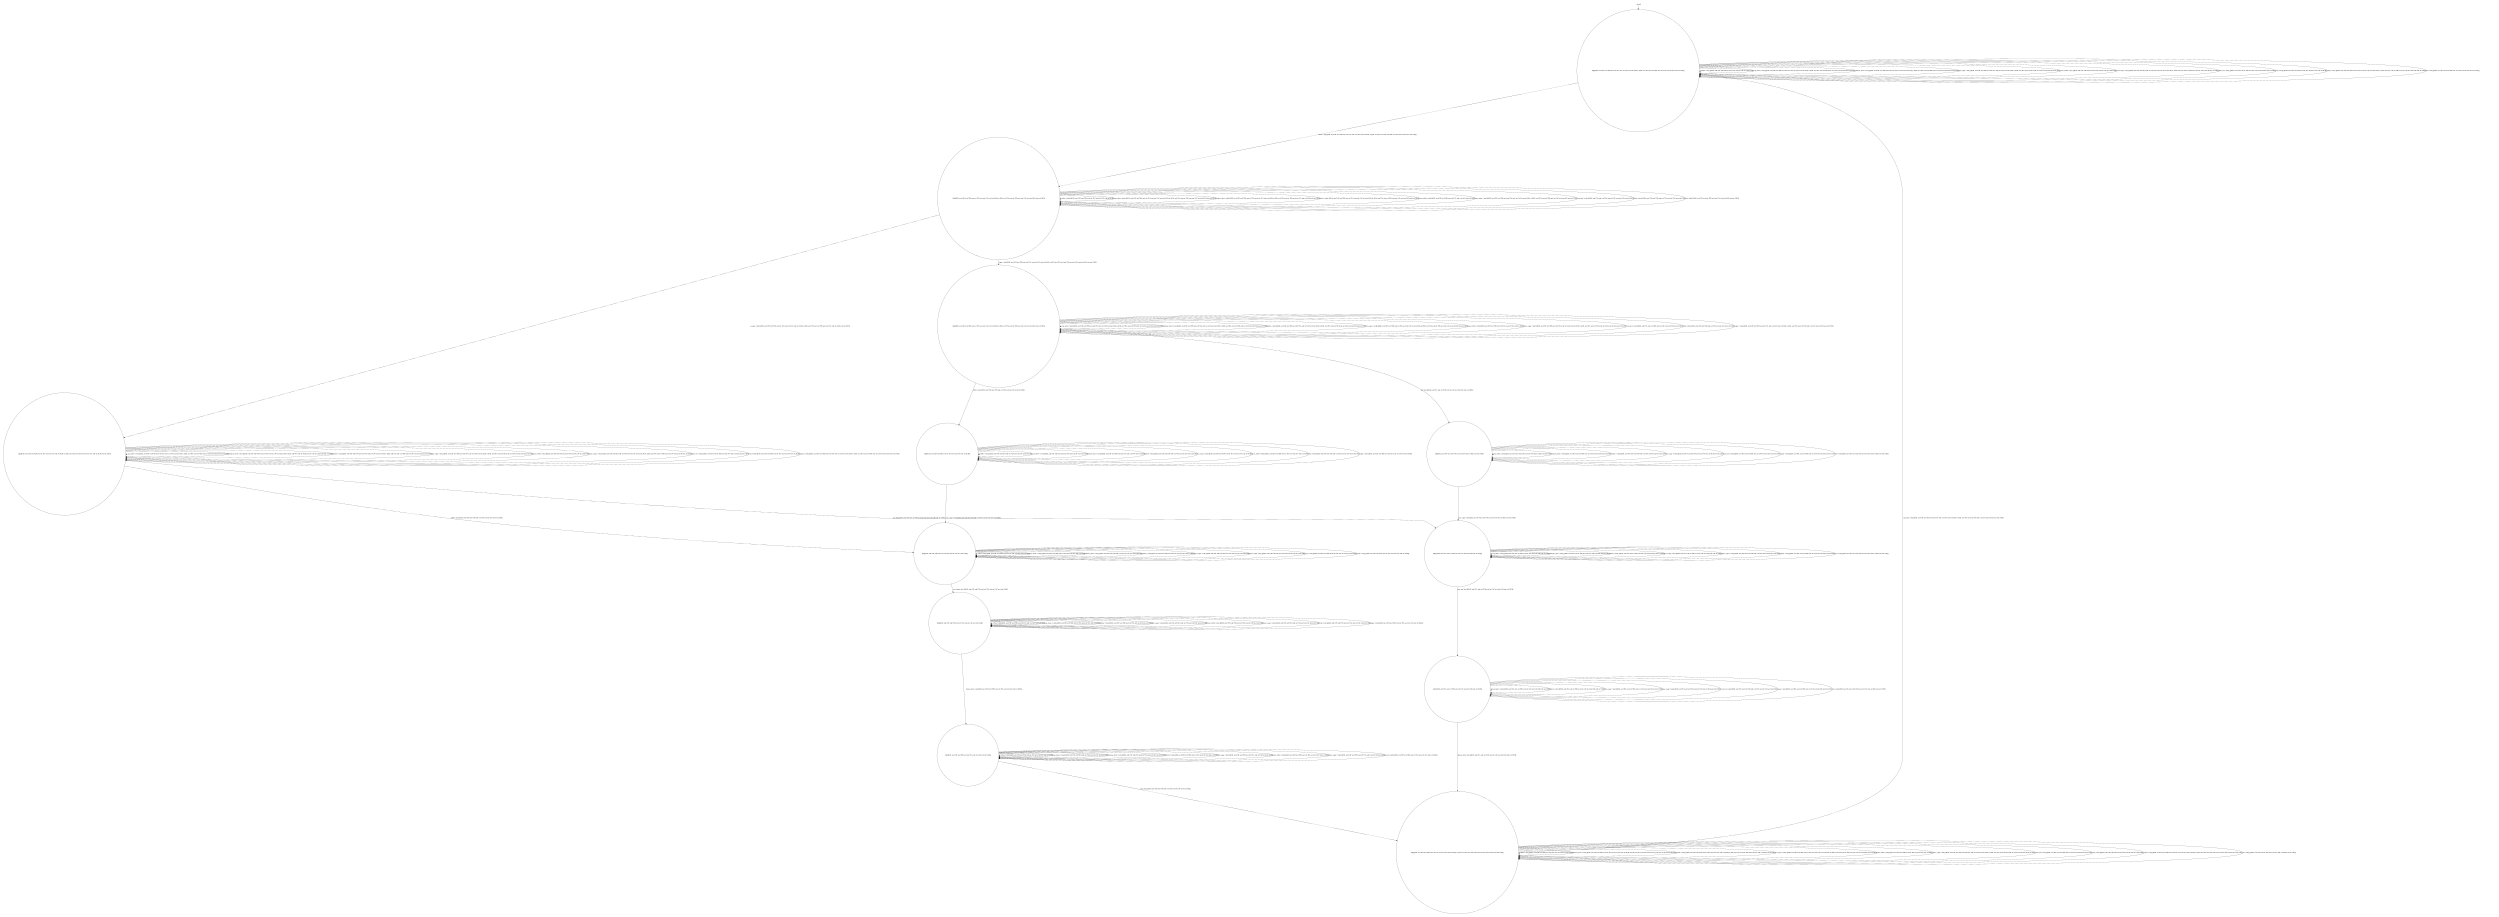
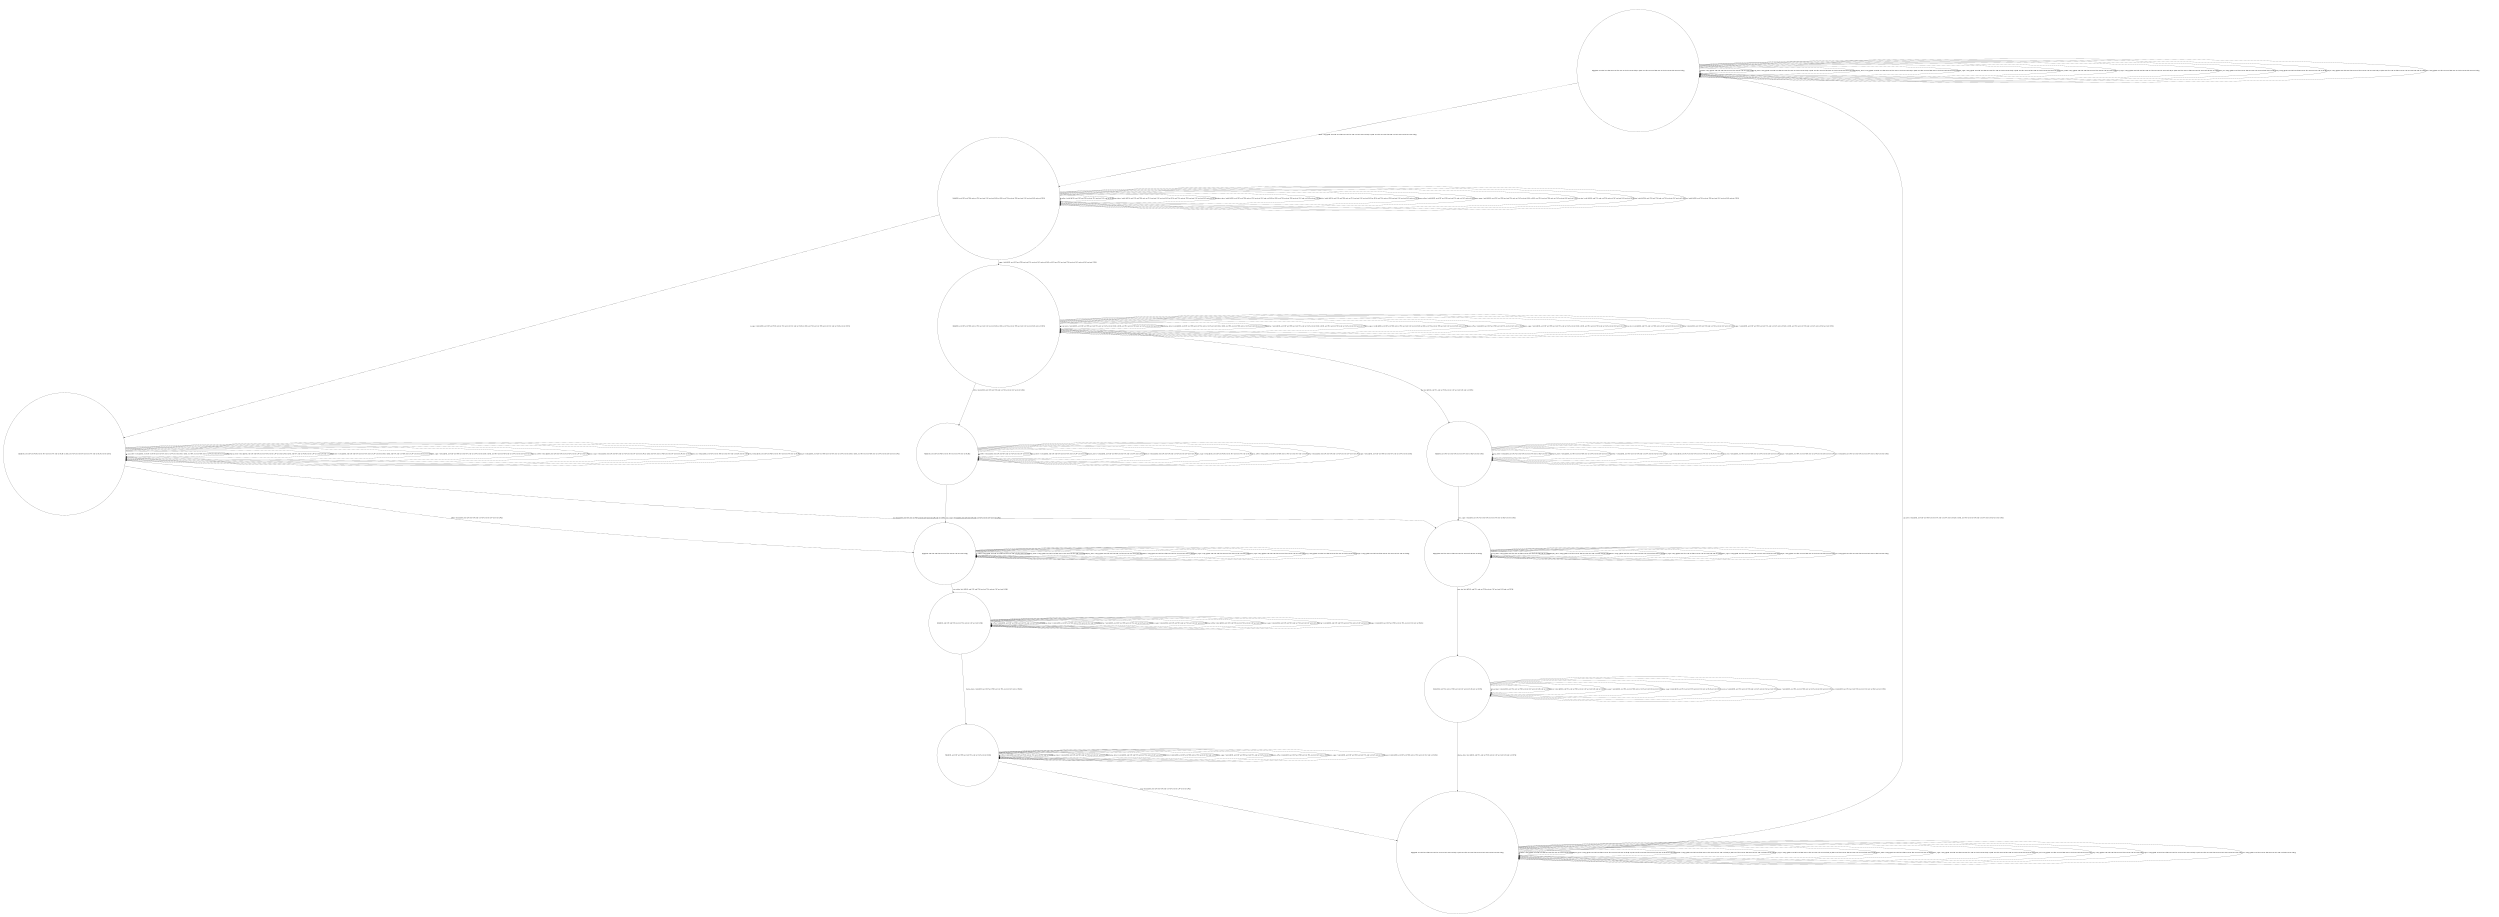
(1638, 4) -> none
